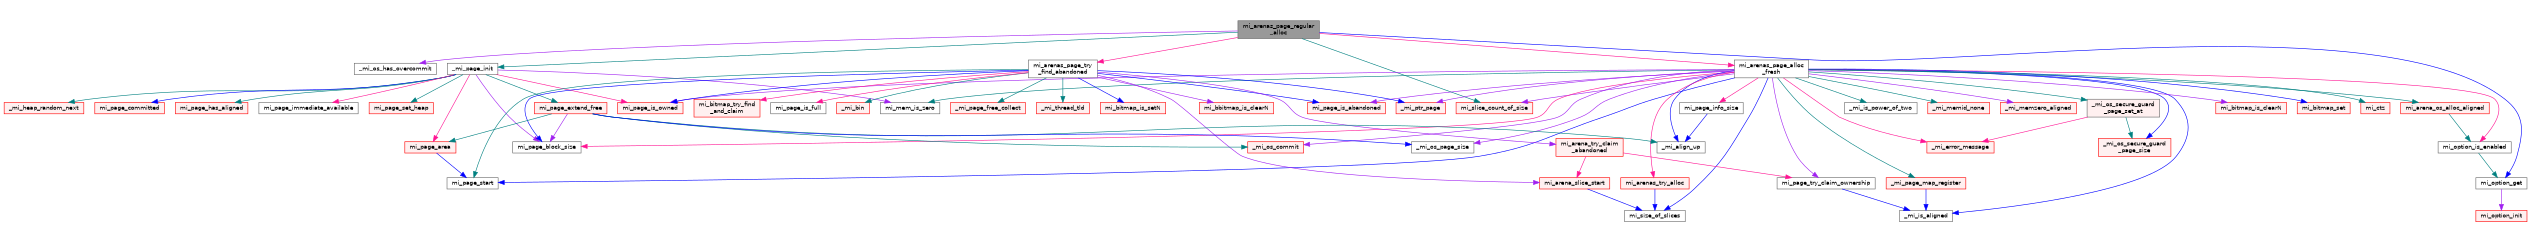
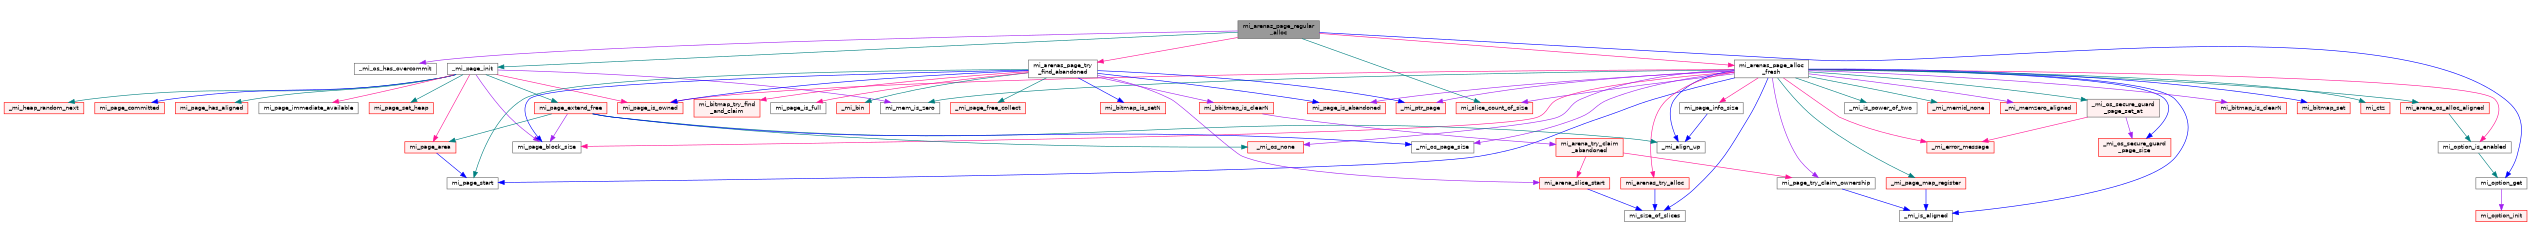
(1231, 75) -> (1231, 75)
(1063, 108) -> none
(1320, 121) -> (1456, 136)
(2128, 125) -> (2128, 125)
(1276, 147) -> (1276, 147)
